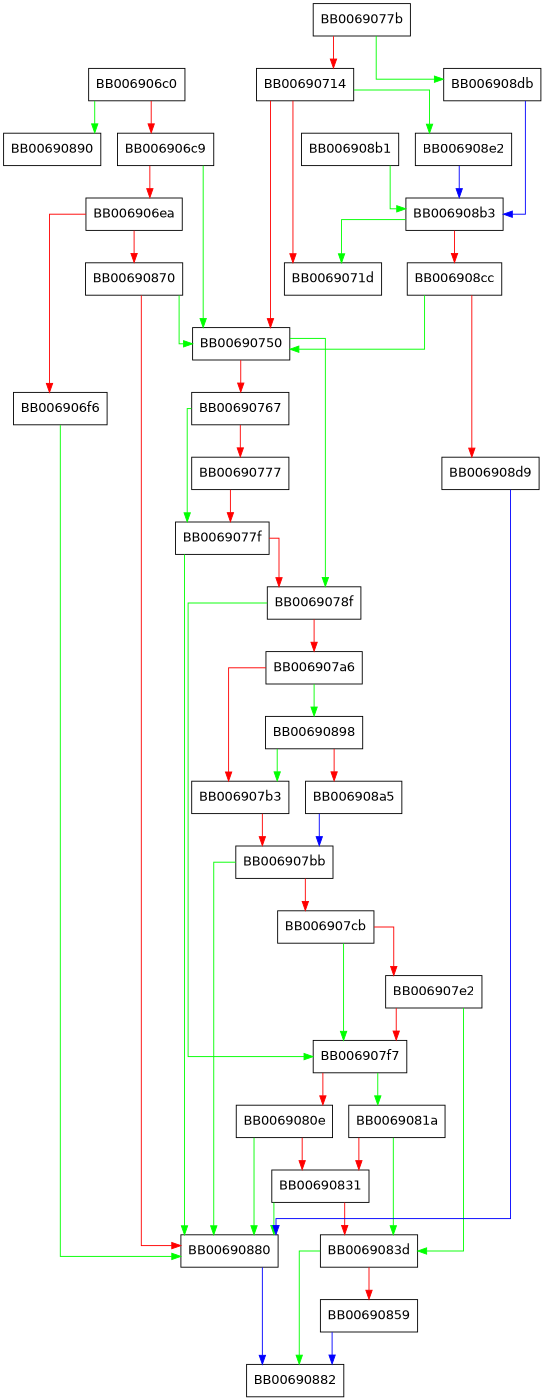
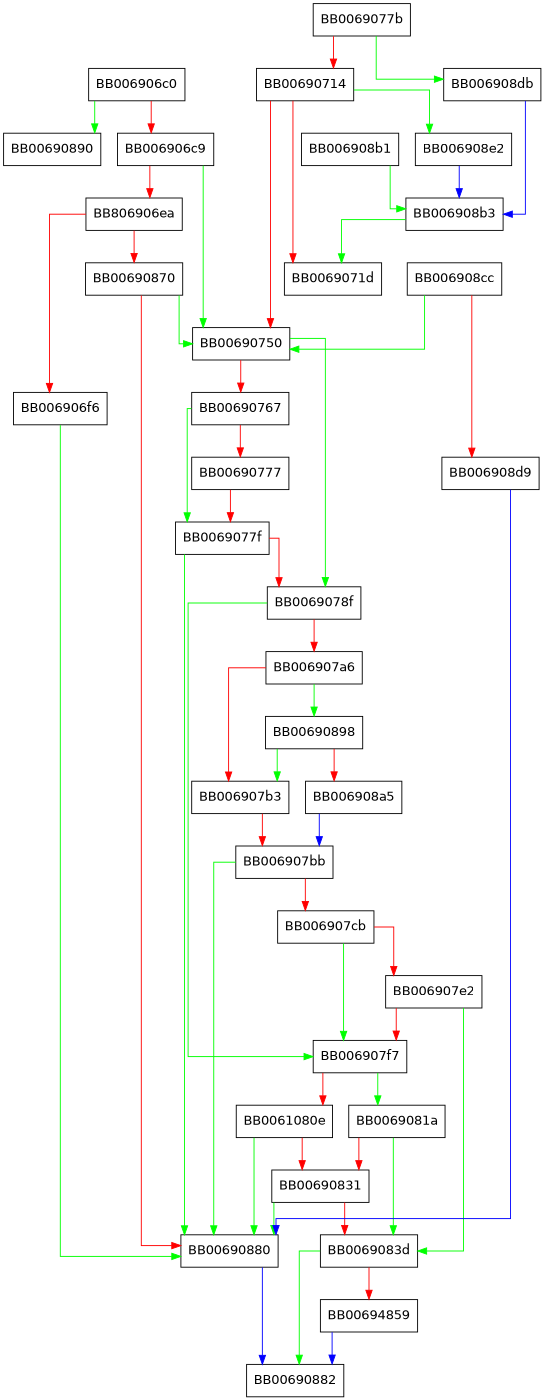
(134, 214) -> (134, 214)
(454, 242) -> none
(284, 1121) -> (284, 1121)
(369, 1316) -> (369, 1316)
